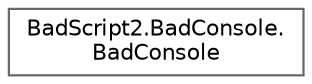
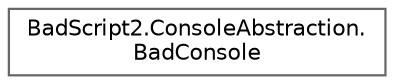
(156, 42) -> (197, 42)
